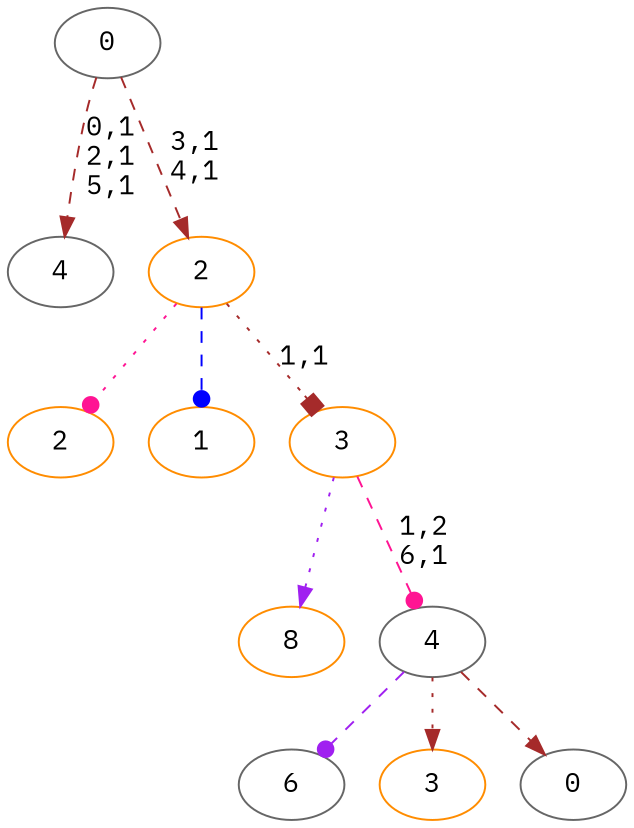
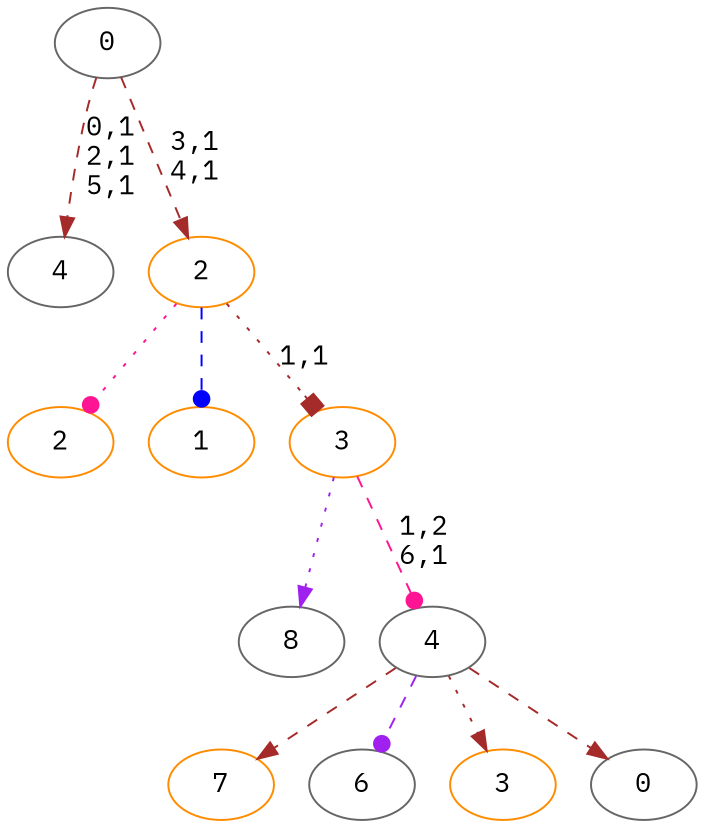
(292, 642) -> (292, 642)
none -> (221, 785)
